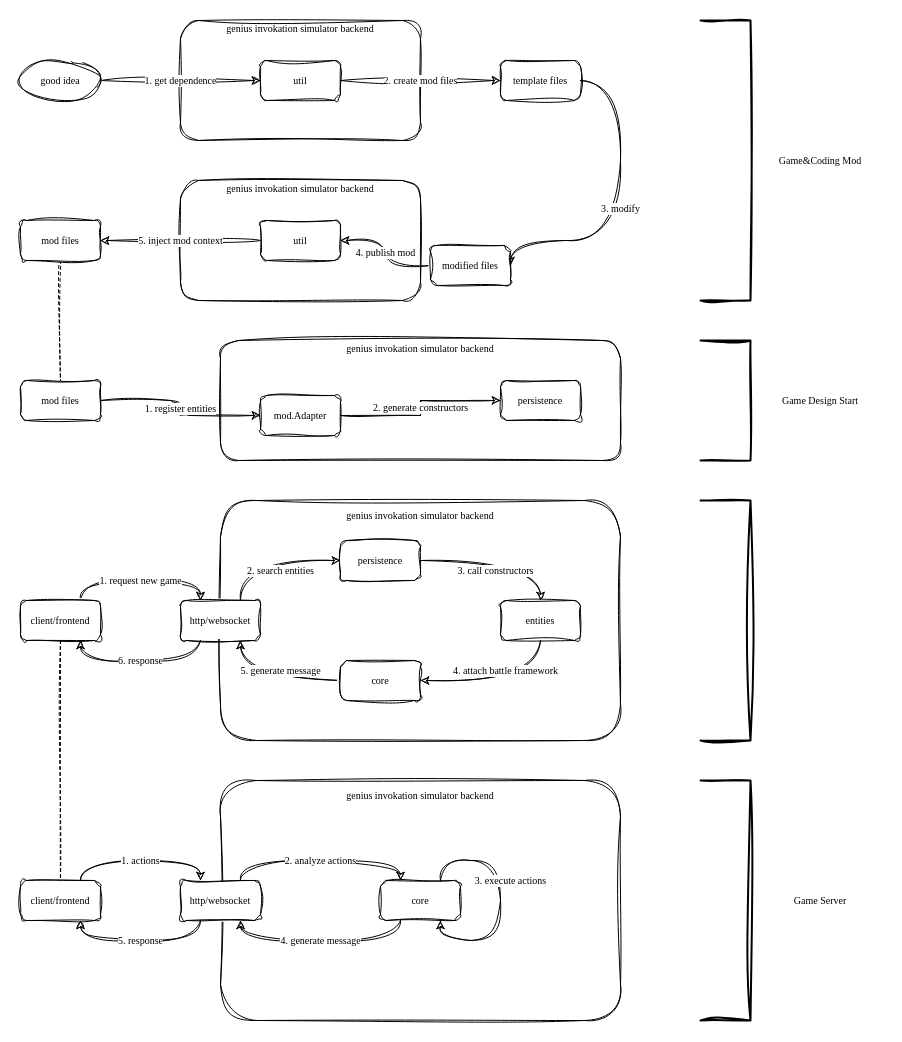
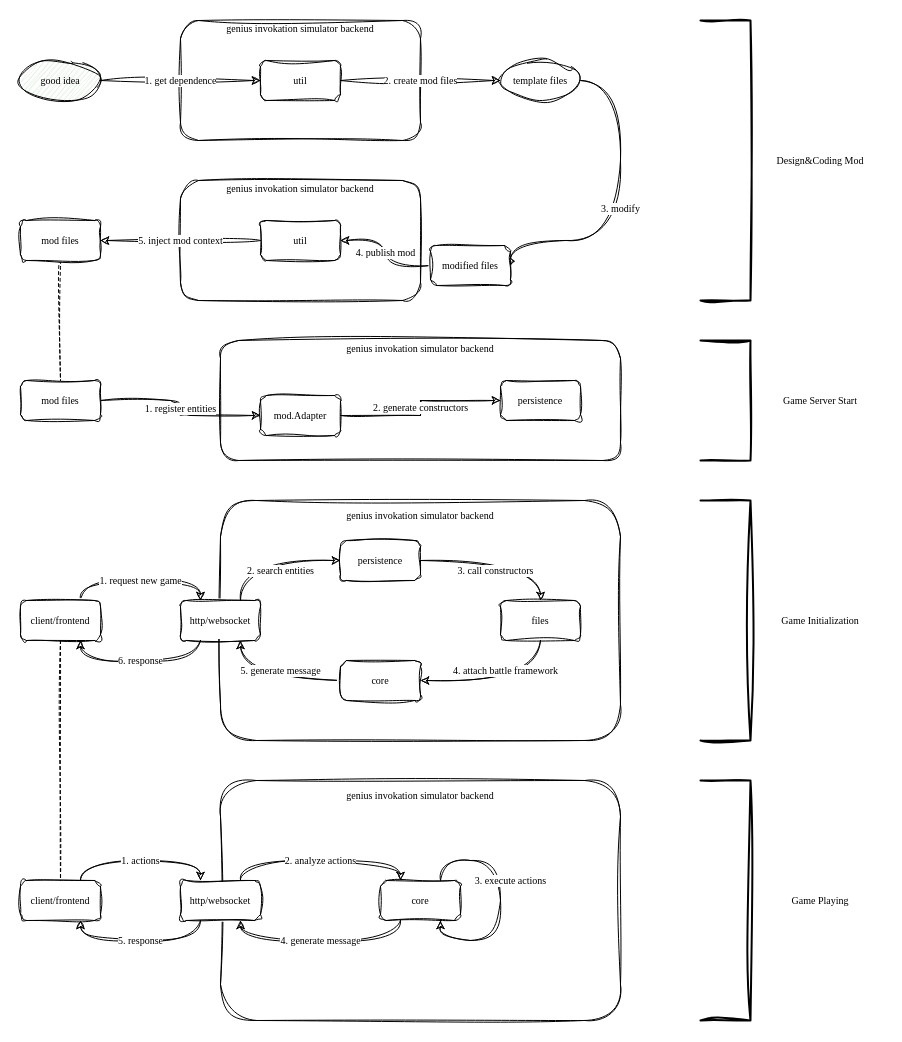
(61, 81) -> (61, 81)
(541, 81) -> (541, 81)
(821, 161) -> (821, 161)
(516, 249) -> (517, 248)
(821, 401) -> (821, 401)
(541, 621) -> (541, 621)
none -> (821, 621)
(821, 901) -> (821, 901)
